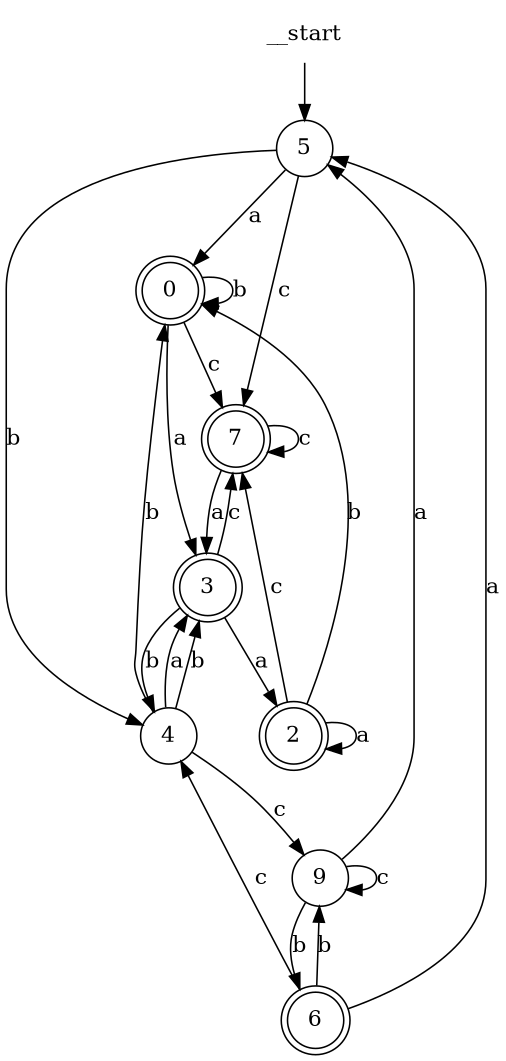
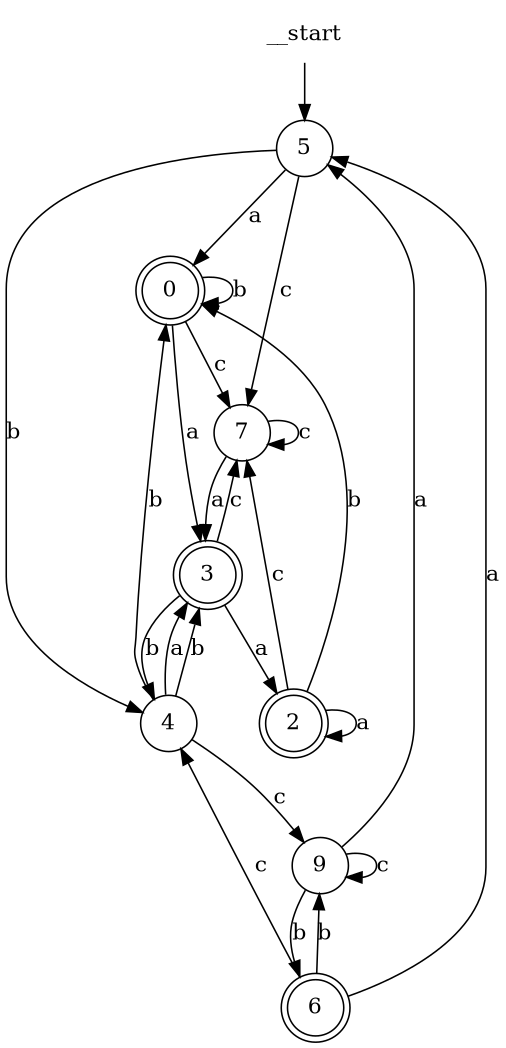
(236, 439) -> (242, 433)
